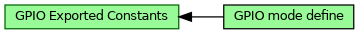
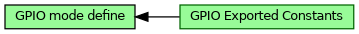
(208, 17) -> (164, 17)
